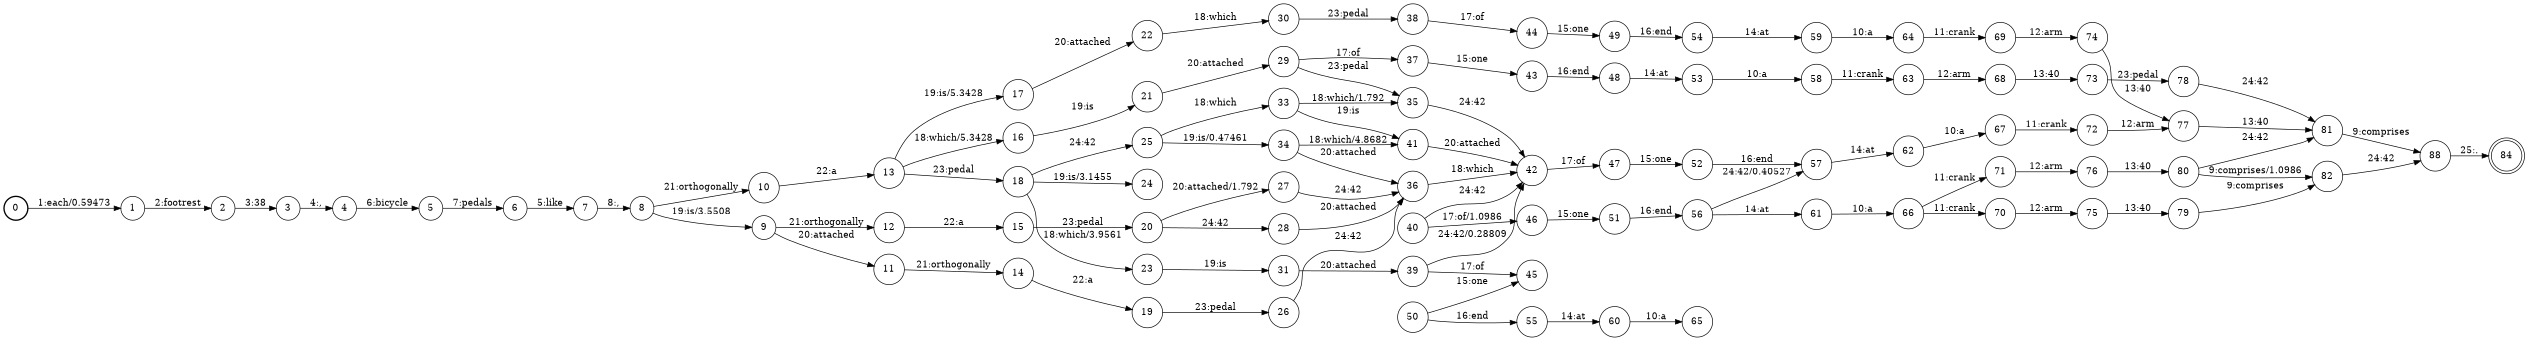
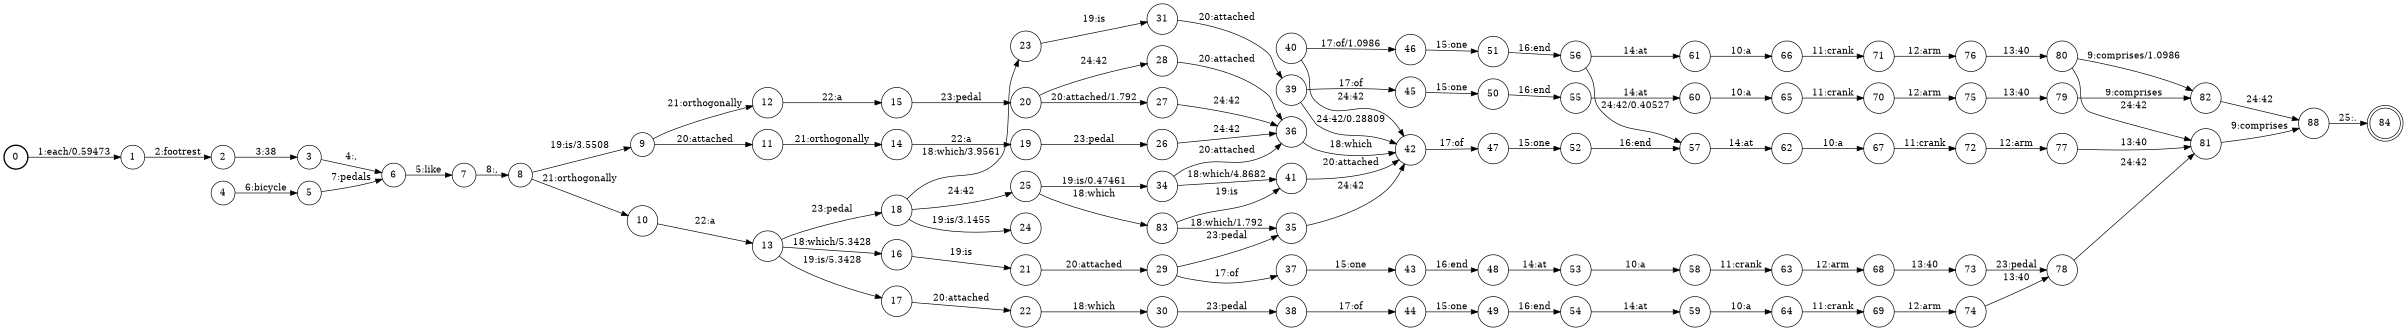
(2119, 95) -> (2014, 293)
(1284, 103) -> (1162, 228)
(313, 208) -> (348, 165)
(1951, 214) -> (1830, 98)
(1470, 300) -> (1449, 93)
